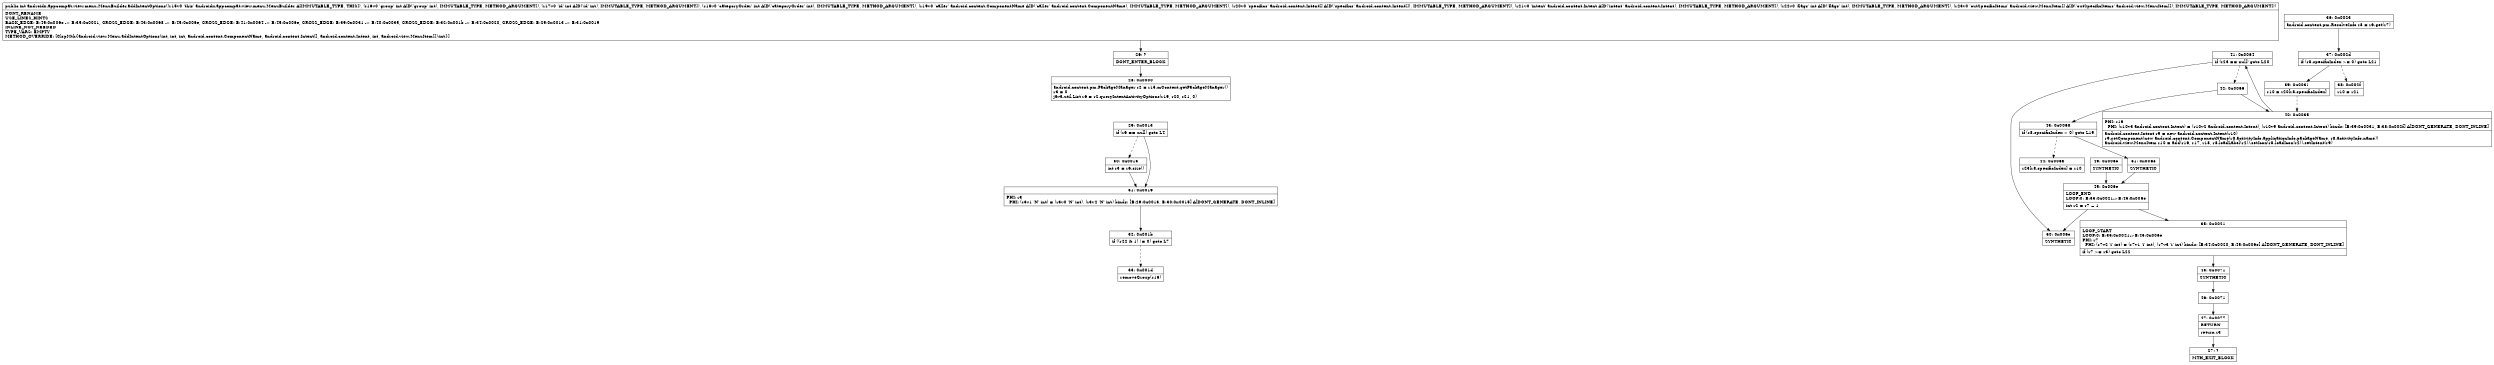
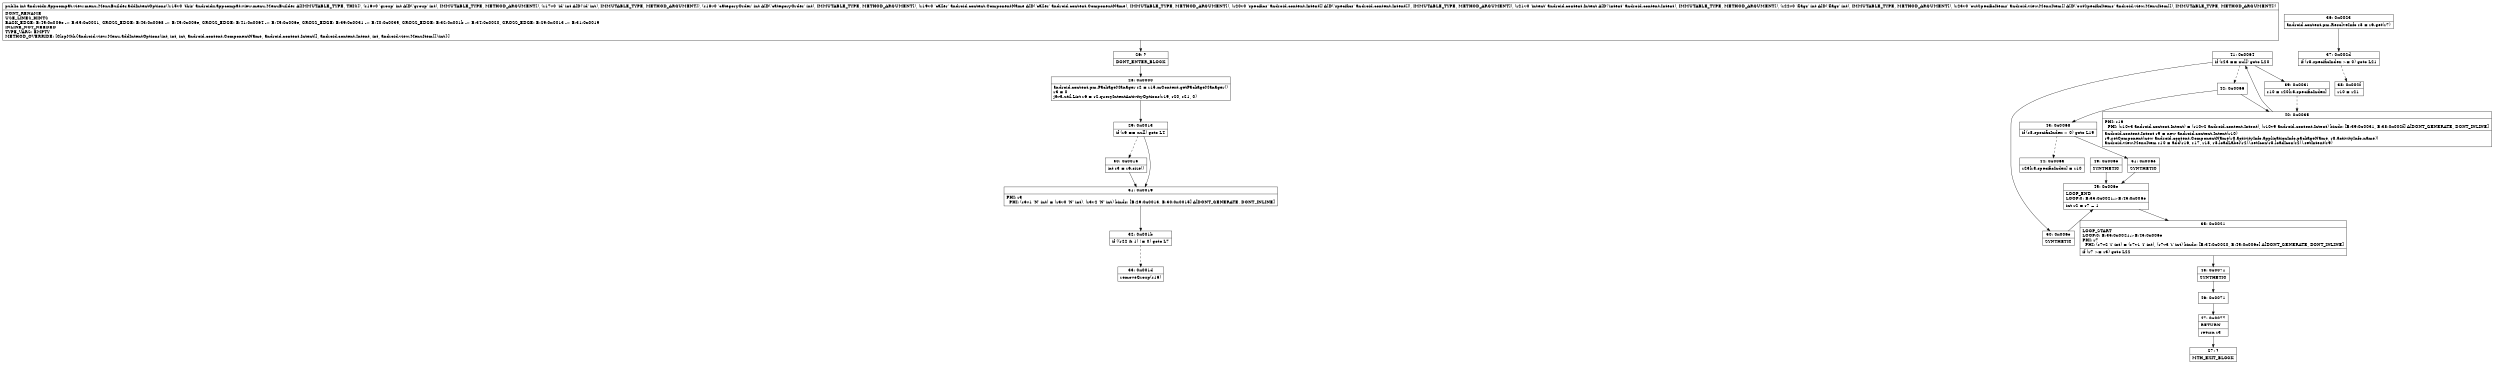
(2319, 73) -> (2268, 73)
none -> (1141, 110)
(2076, 219) -> (2079, 221)
